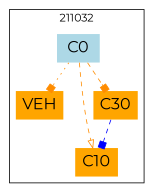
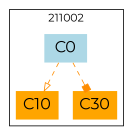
(77, 19) -> (66, 19)
(40, 105) -> none
(107, 130) -> none
